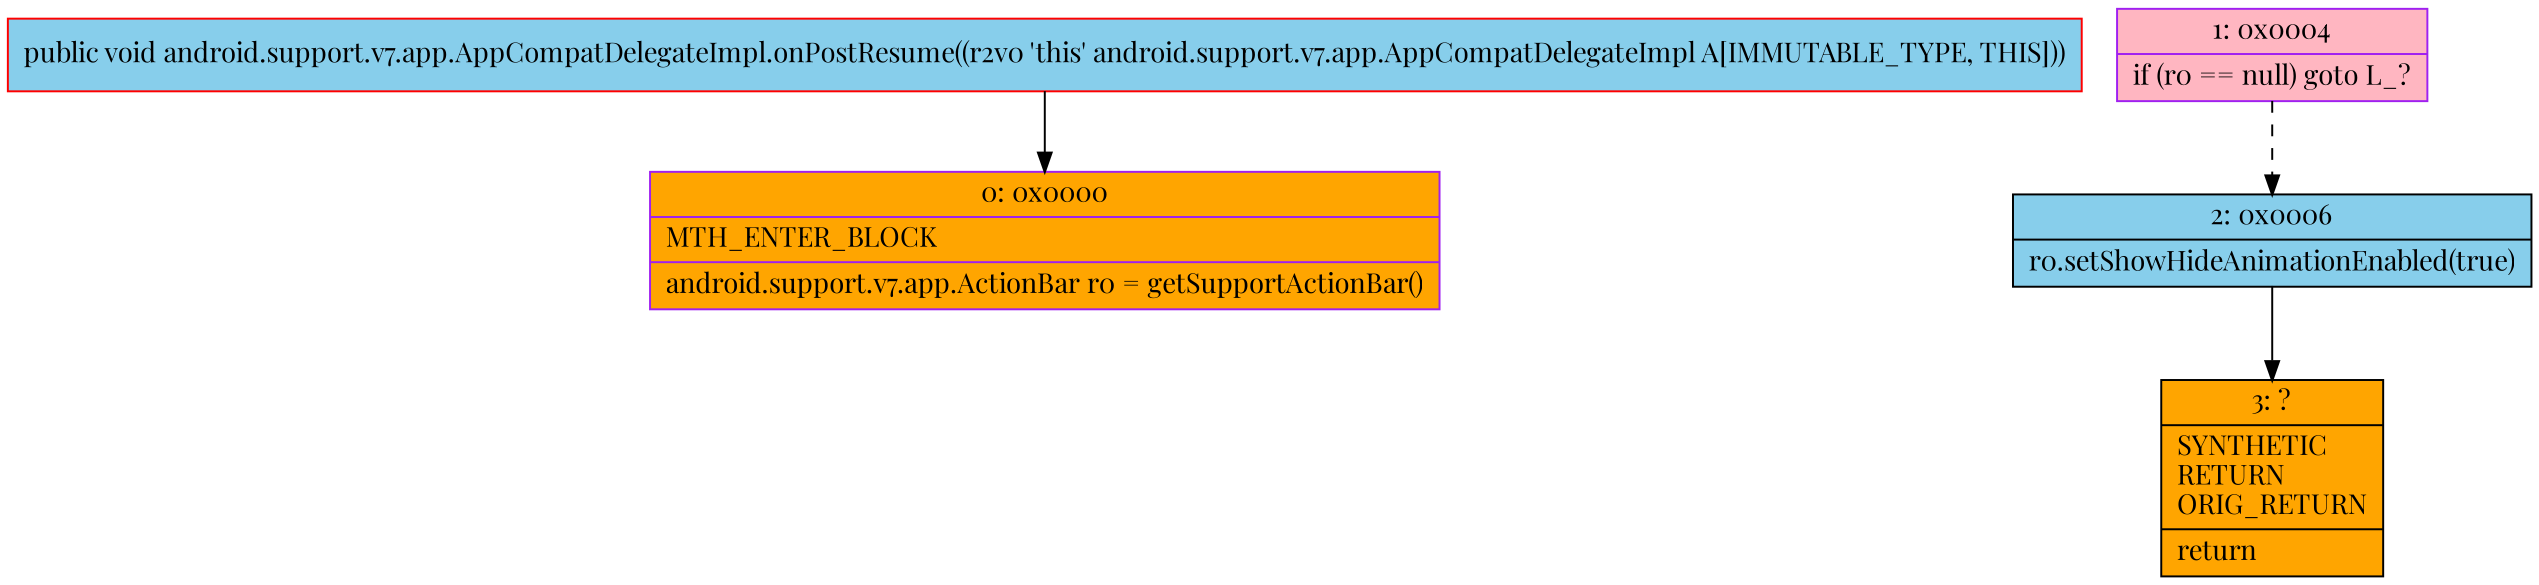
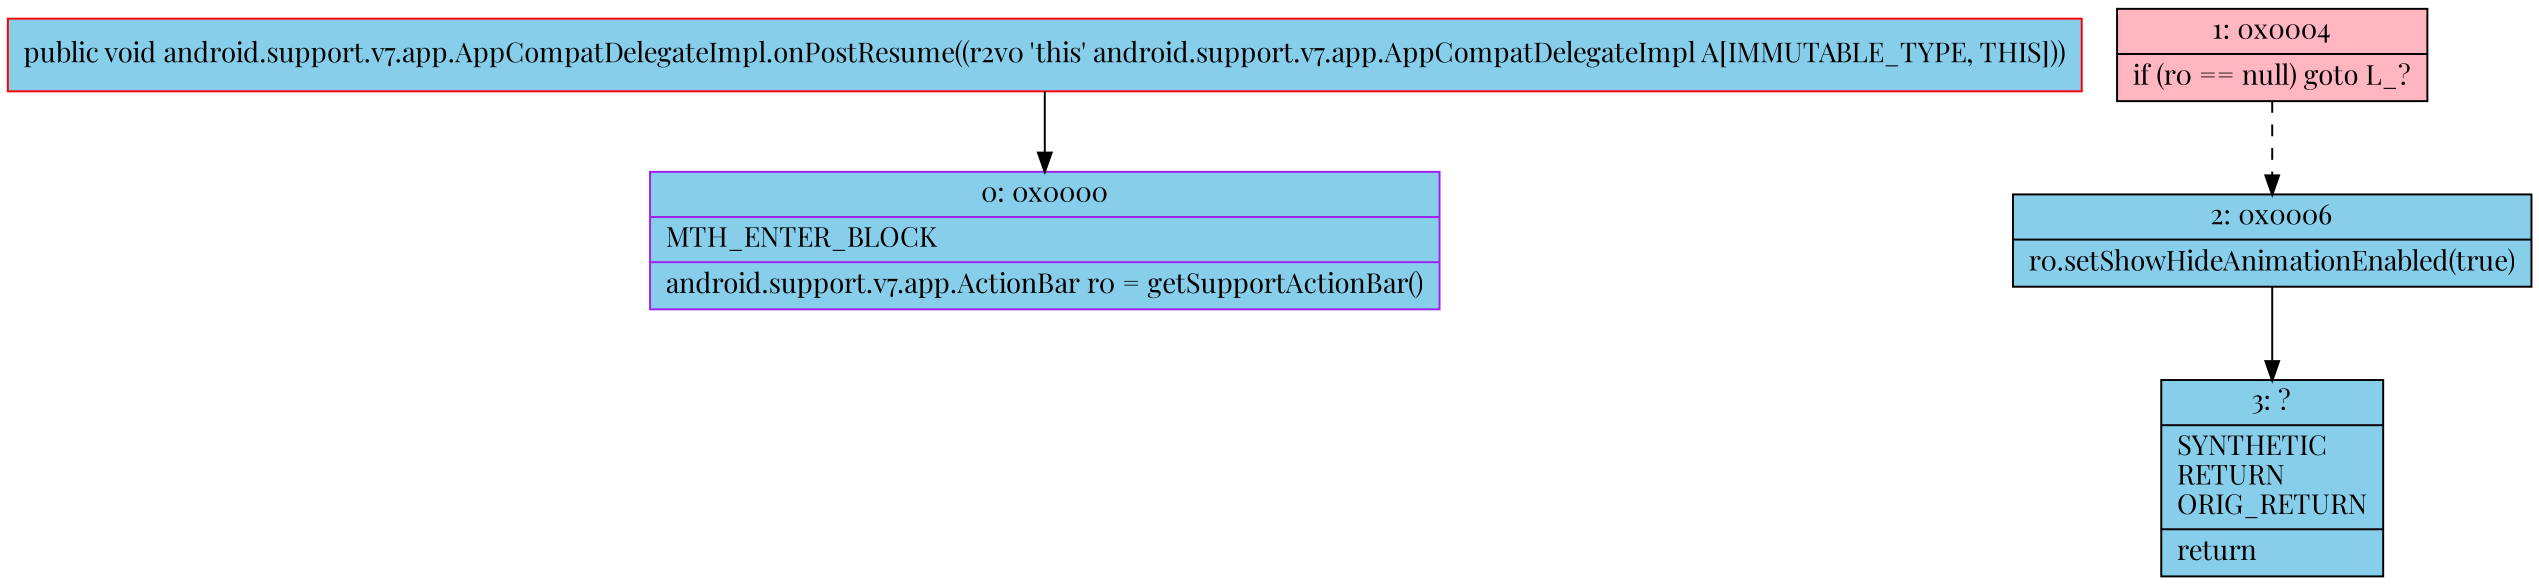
(2272, 55) -> (2272, 55)
(1045, 241) -> (1045, 241)
(2272, 478) -> (2272, 478)
